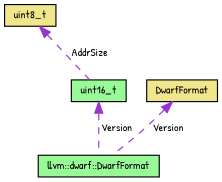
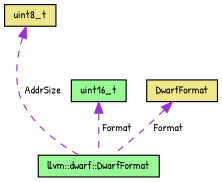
(68, 57) -> (26, 108)
(116, 128) -> (116, 128)
(167, 128) -> (167, 128)
